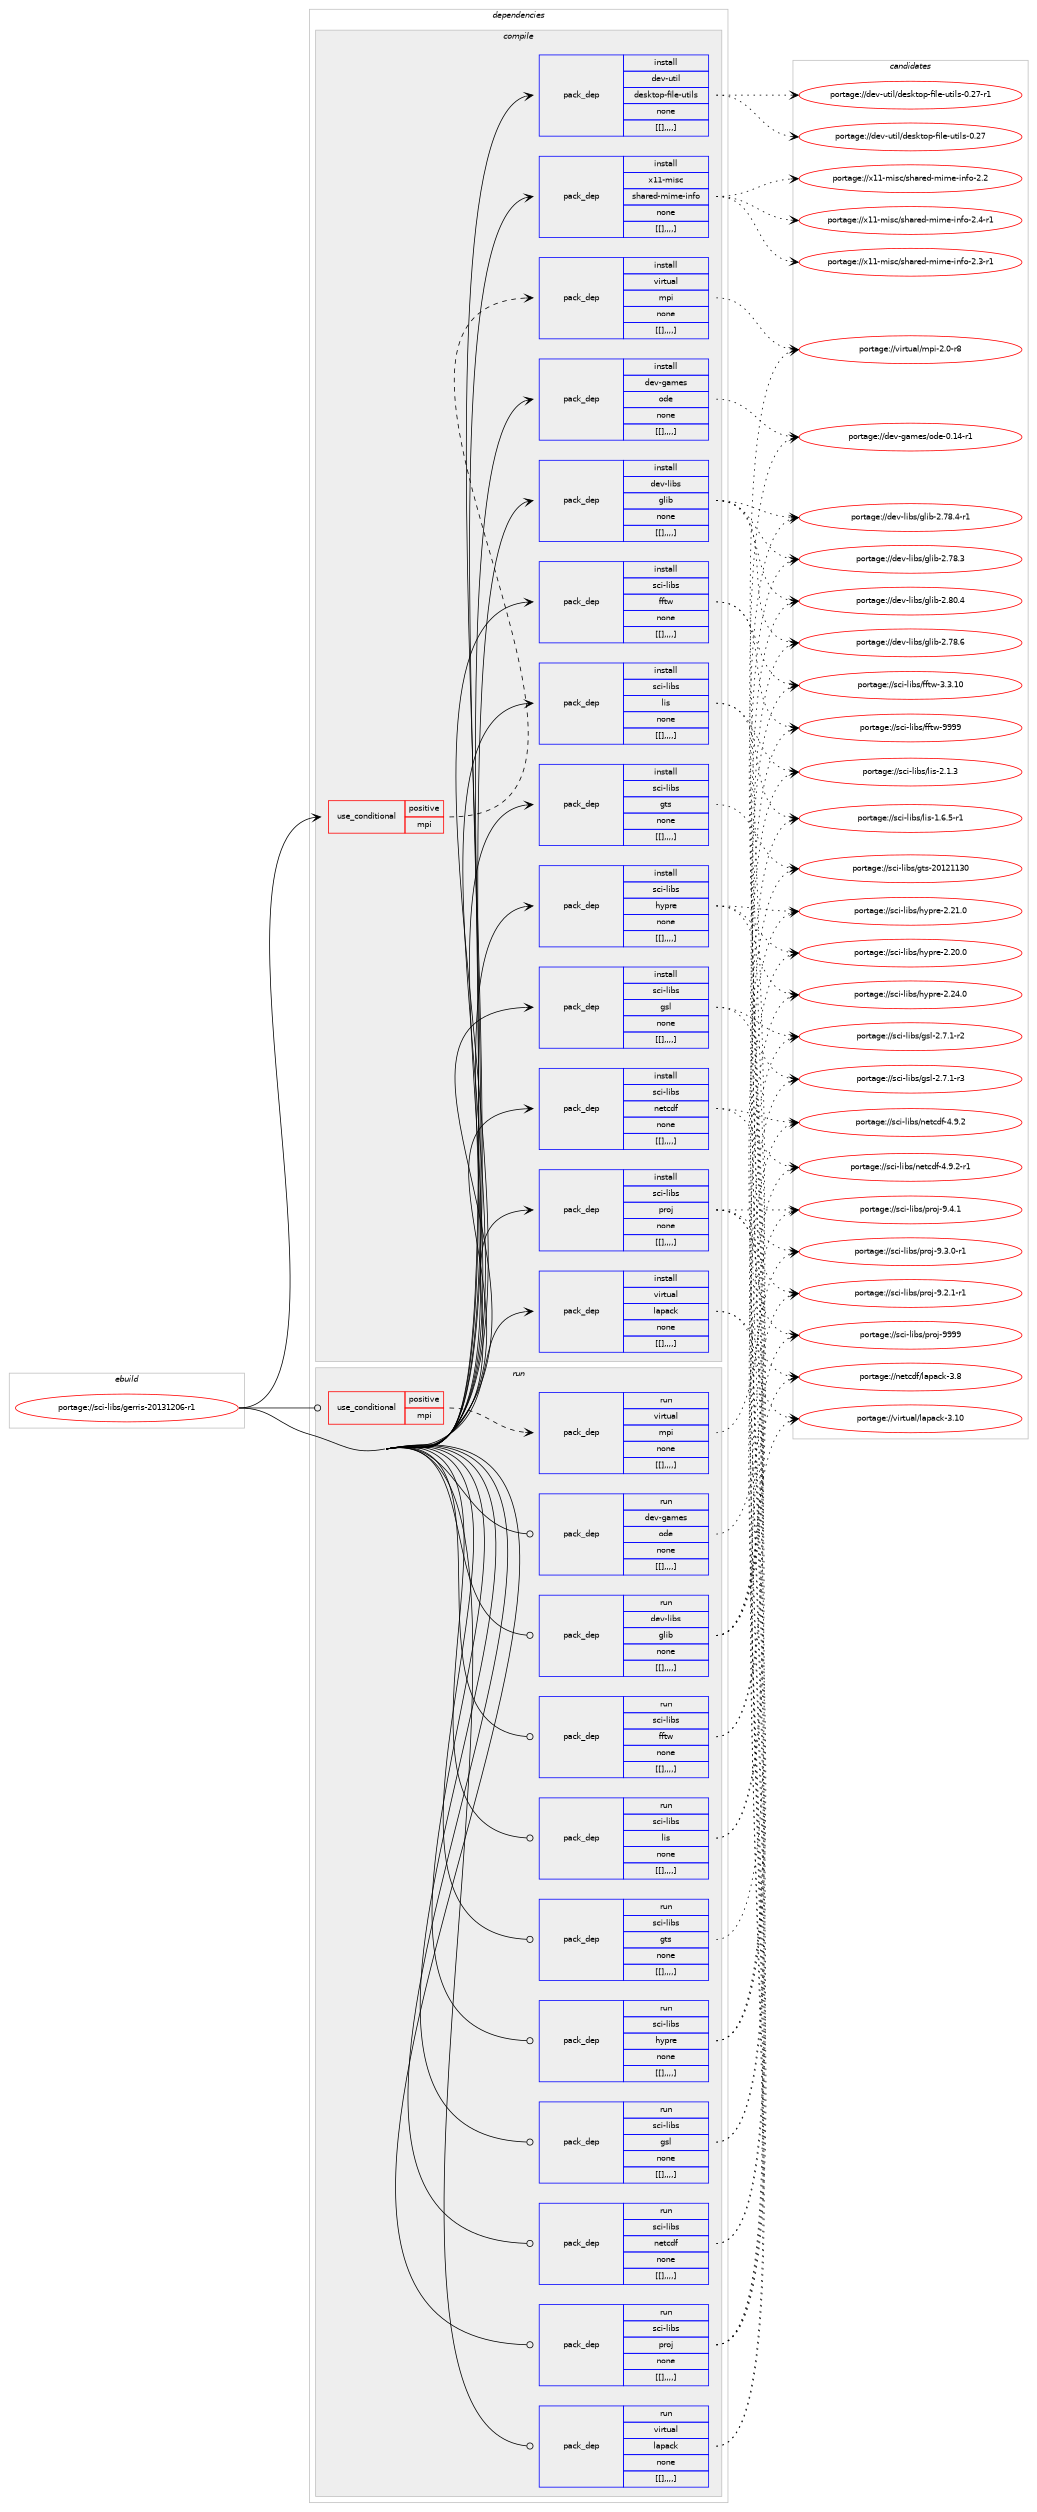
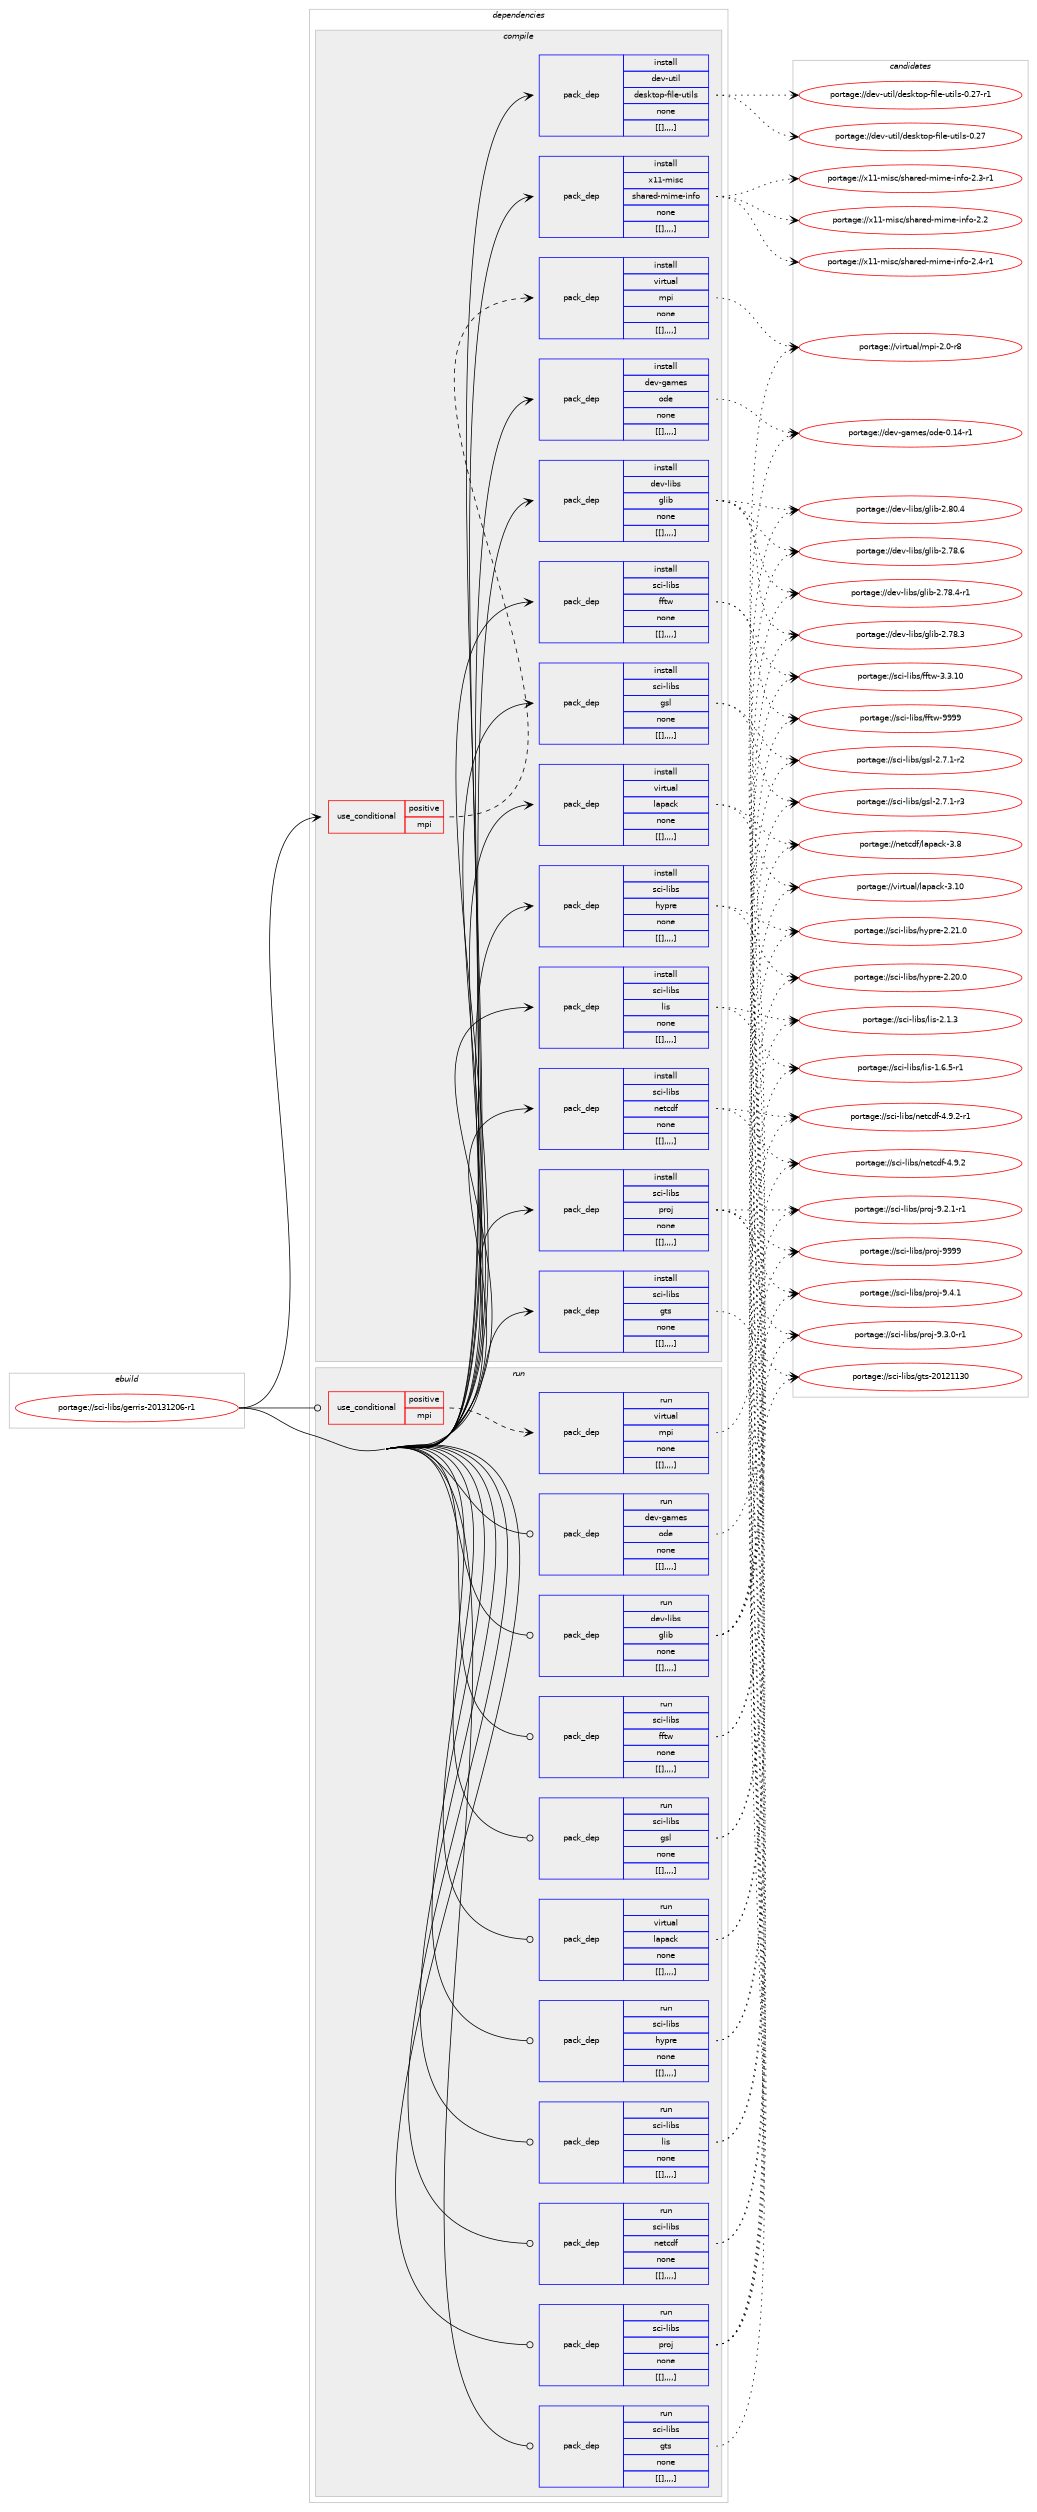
(911, 995) -> none
